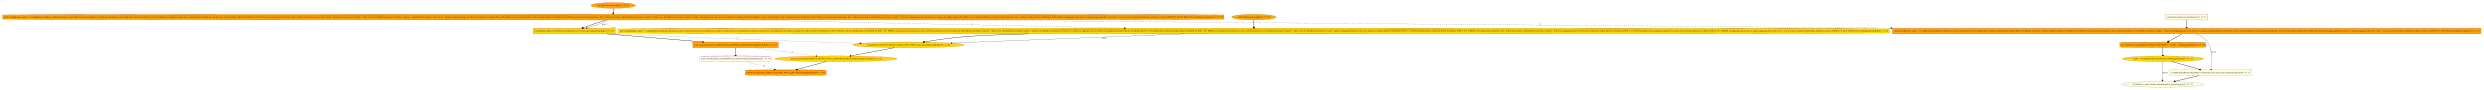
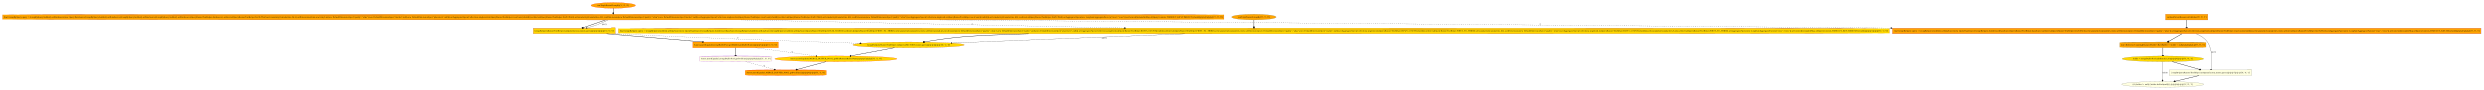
(2187, 17) -> (2187, 17)
